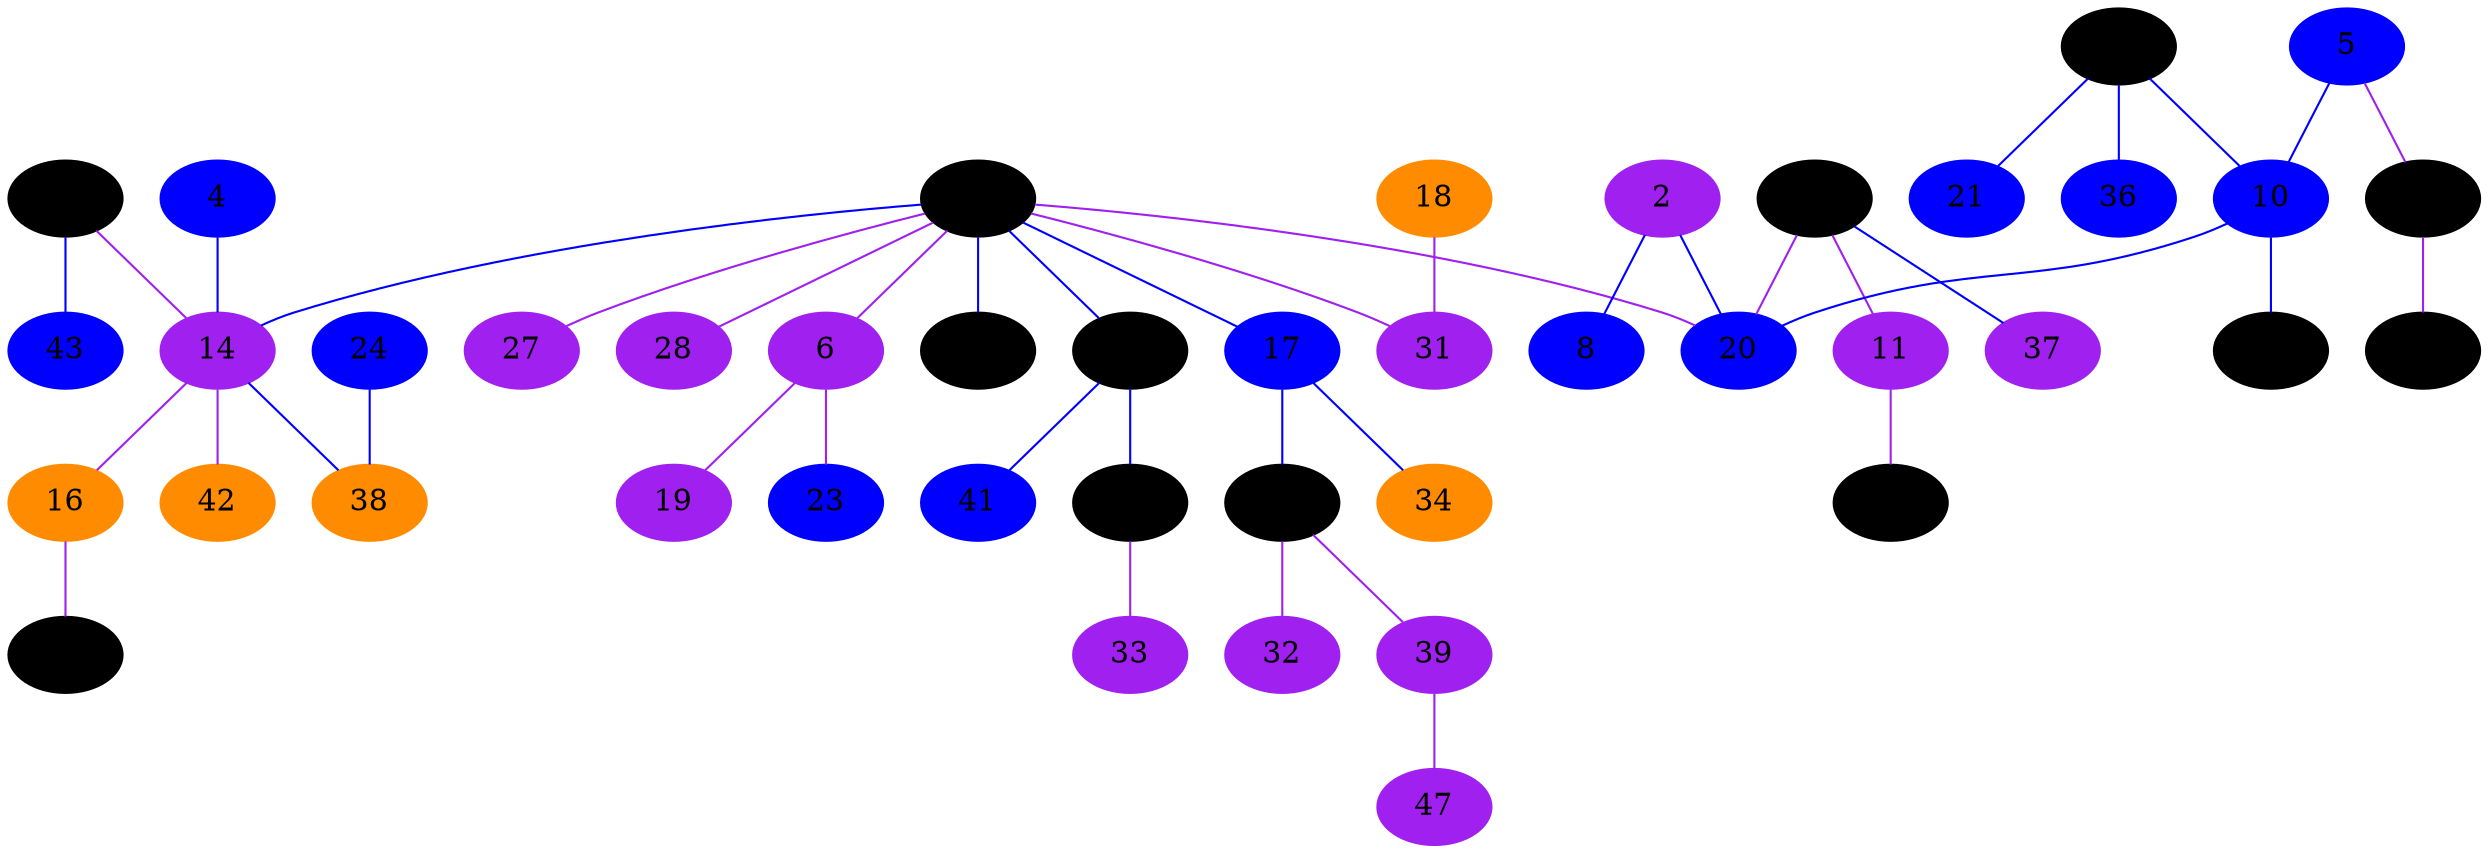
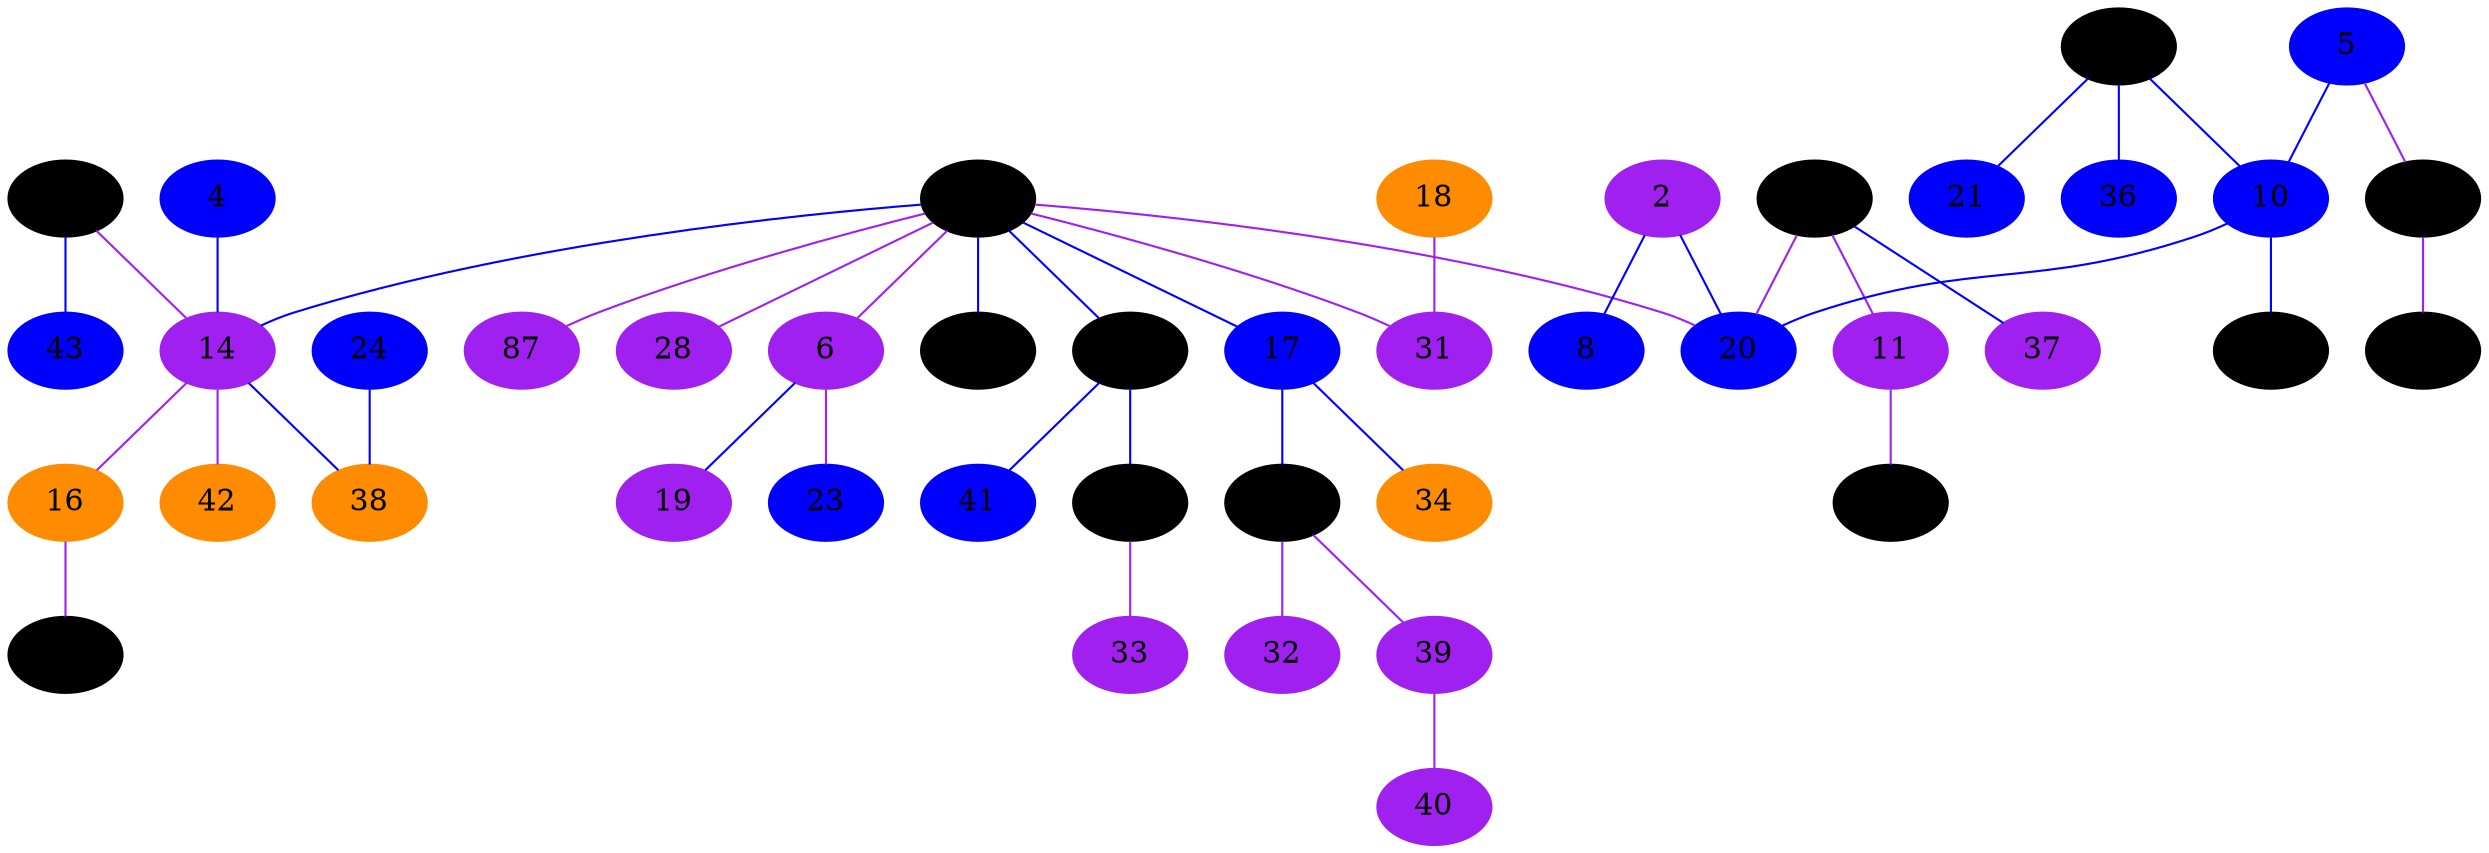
(522, 351) -> (522, 351)
(750, 426) -> (750, 426)
(1434, 807) -> (1434, 807)
